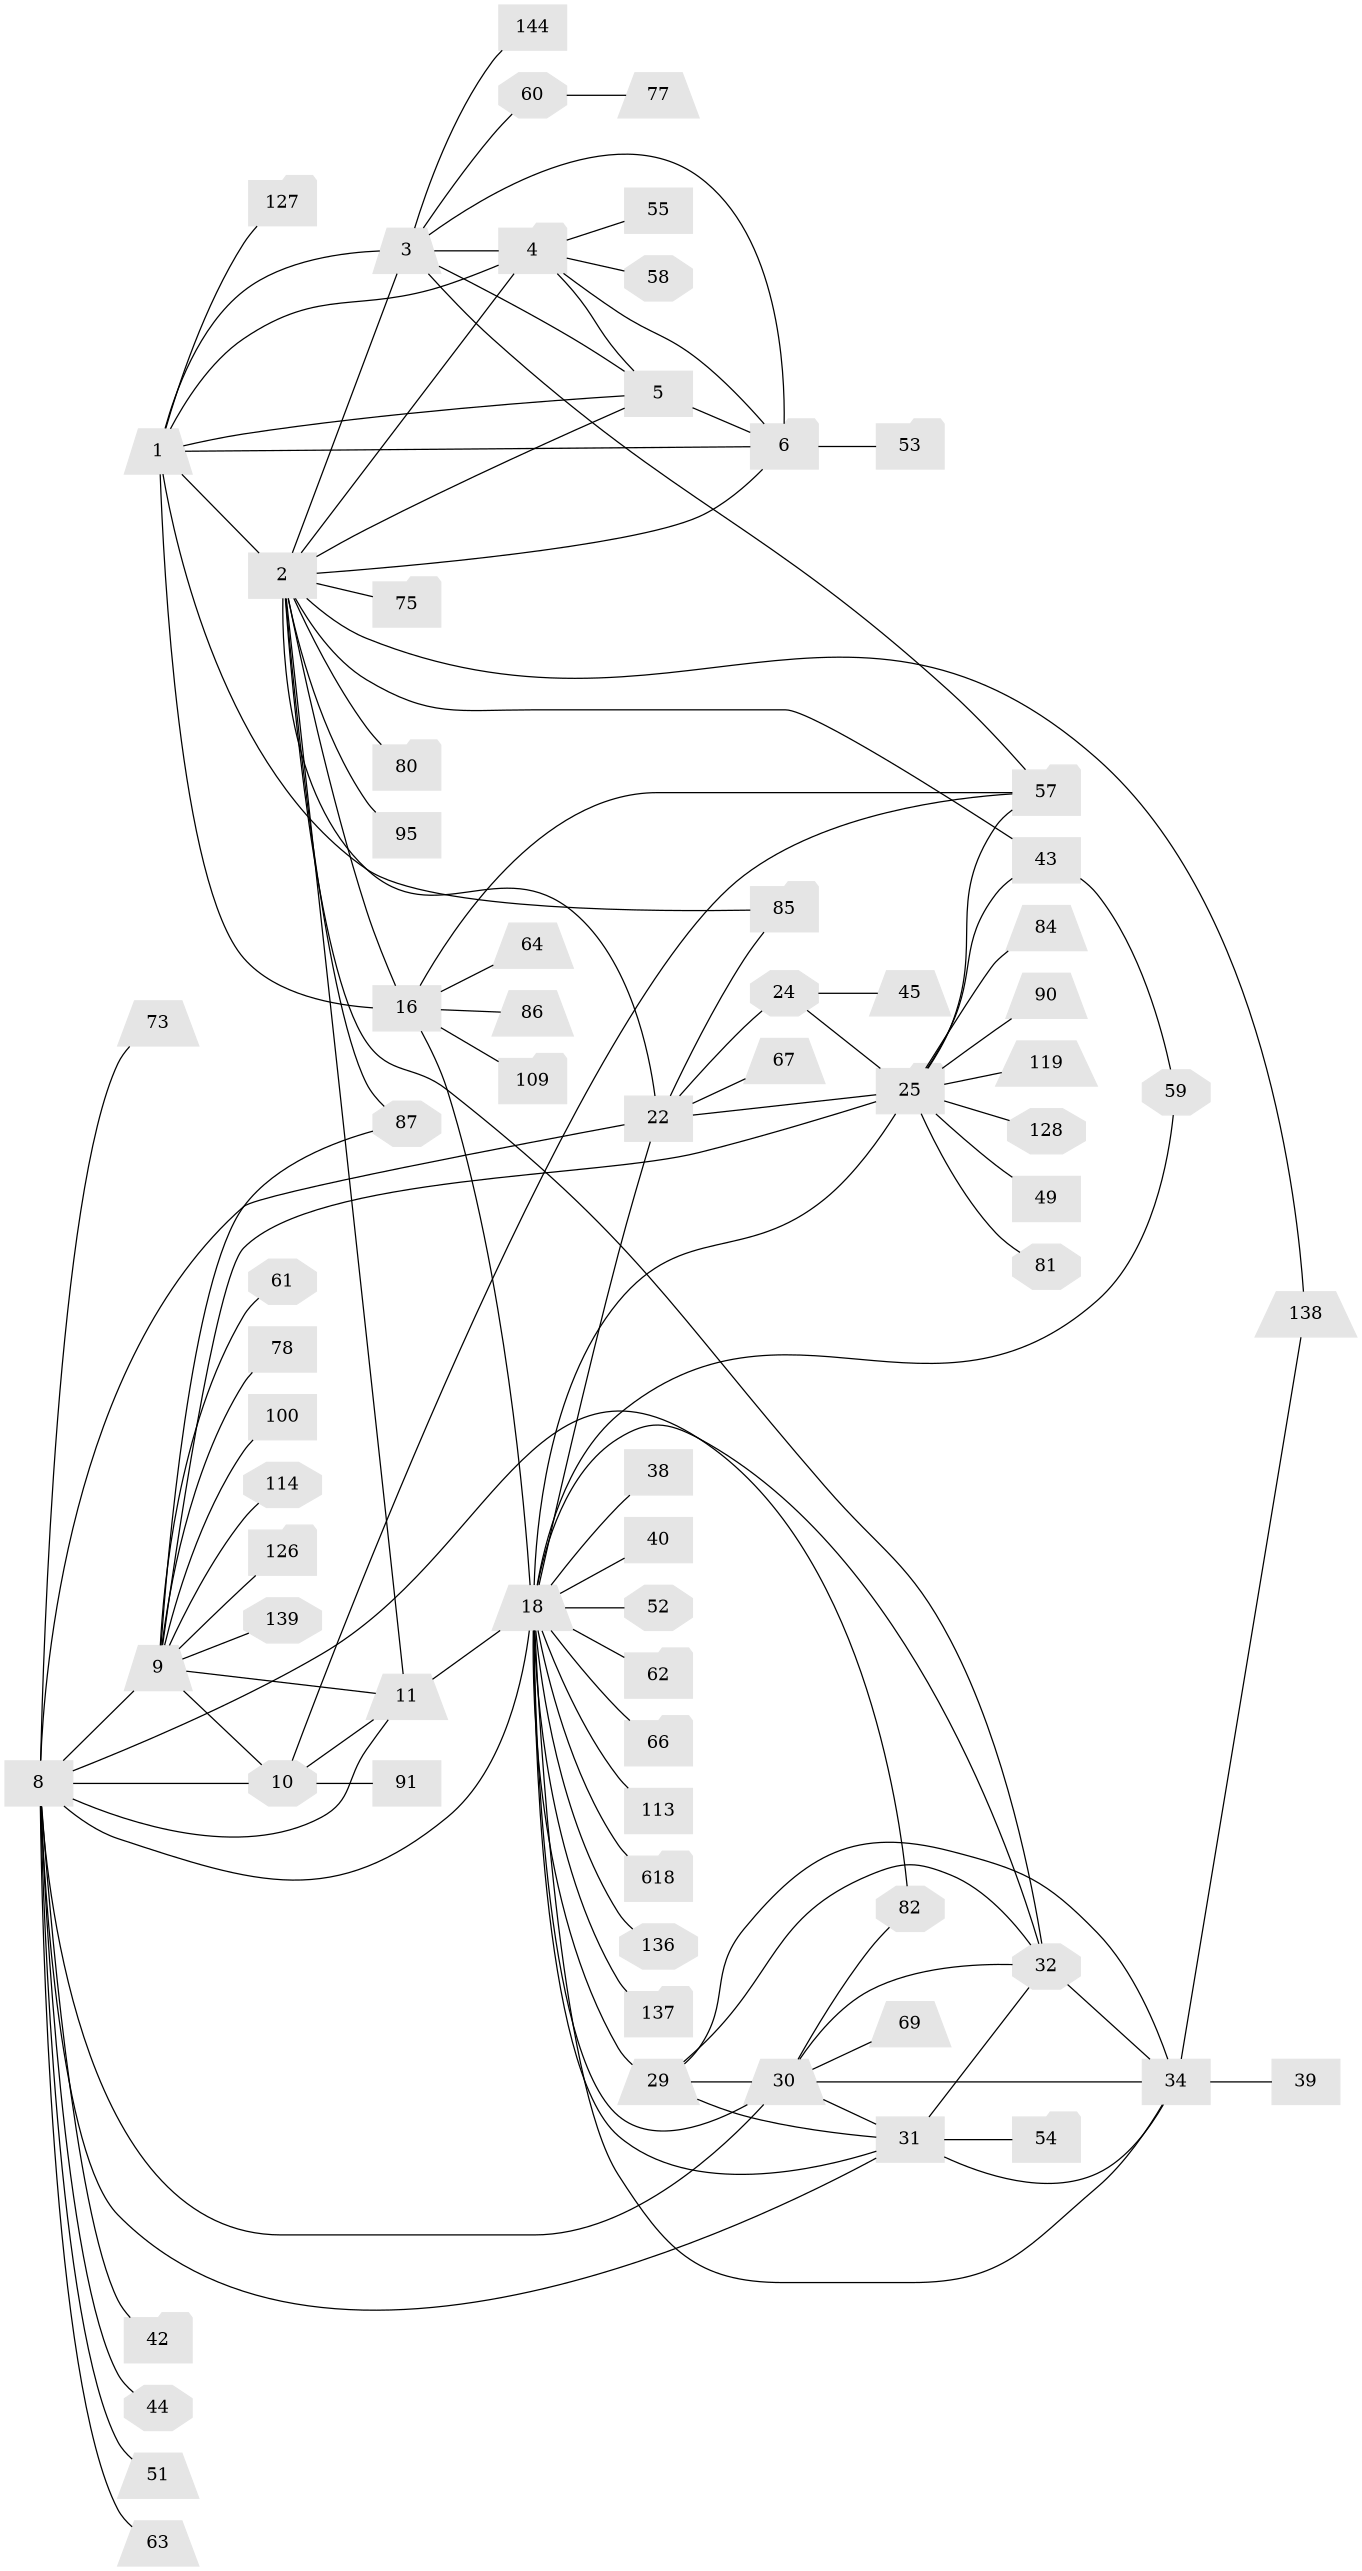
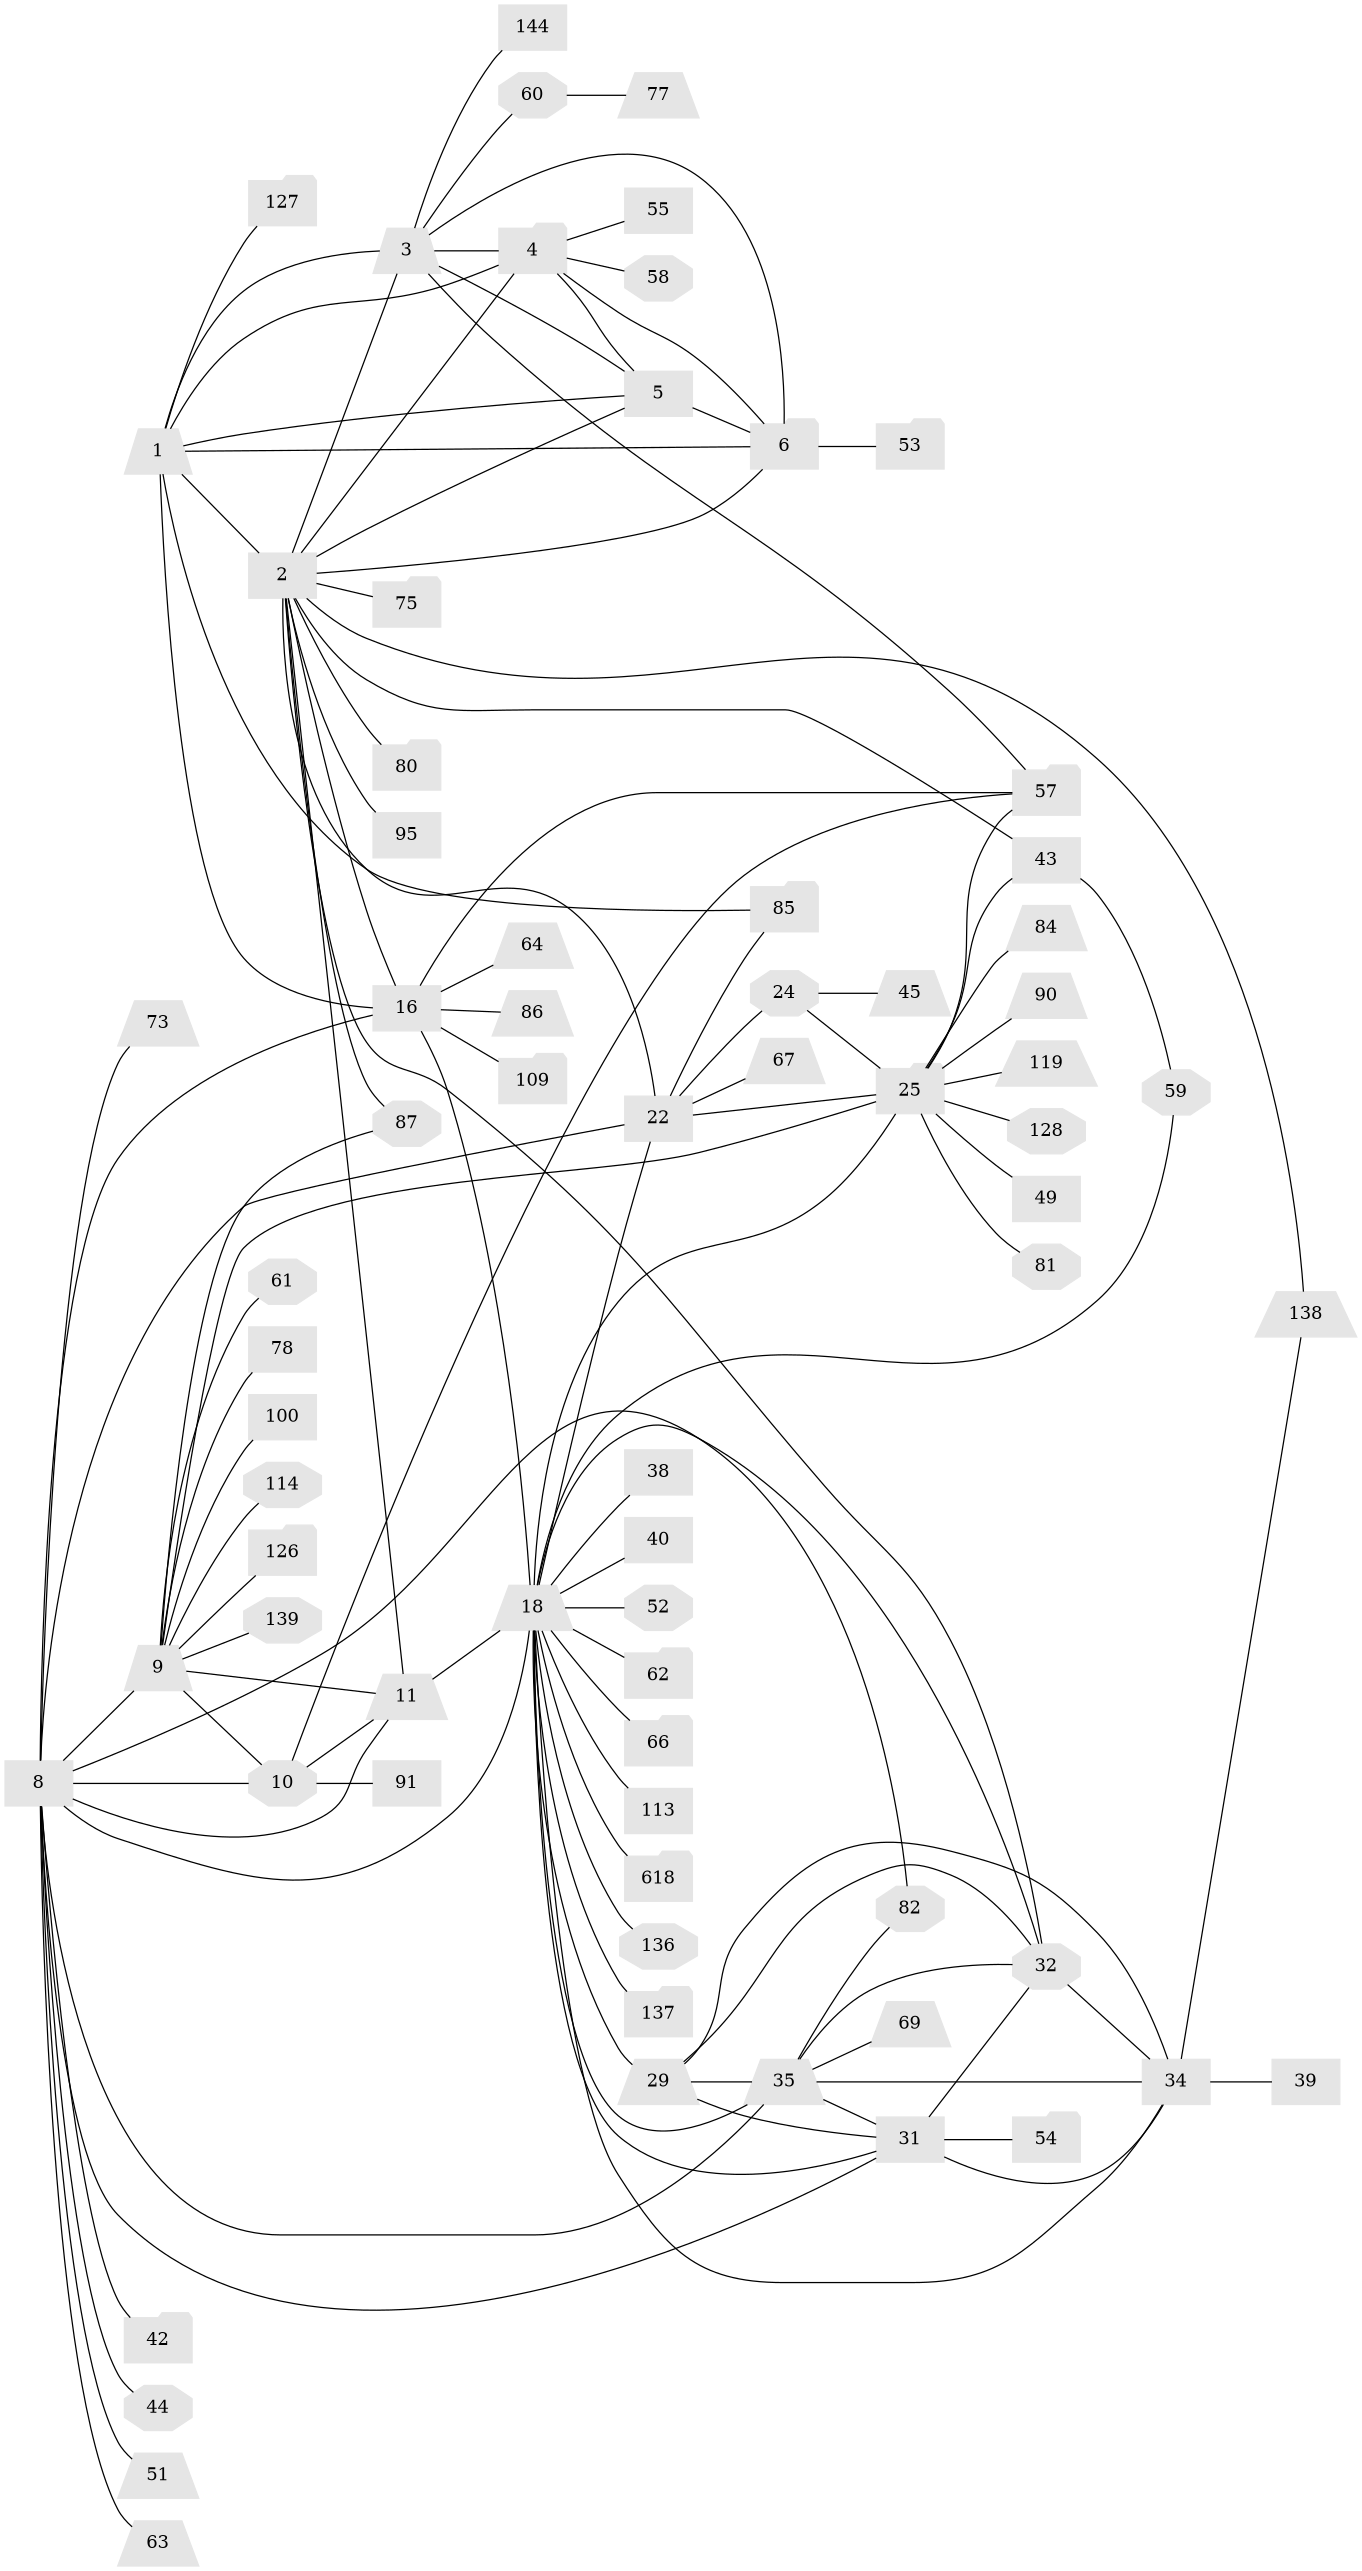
none -> (87, 1241)
(784, 2082) -> (784, 2082)
